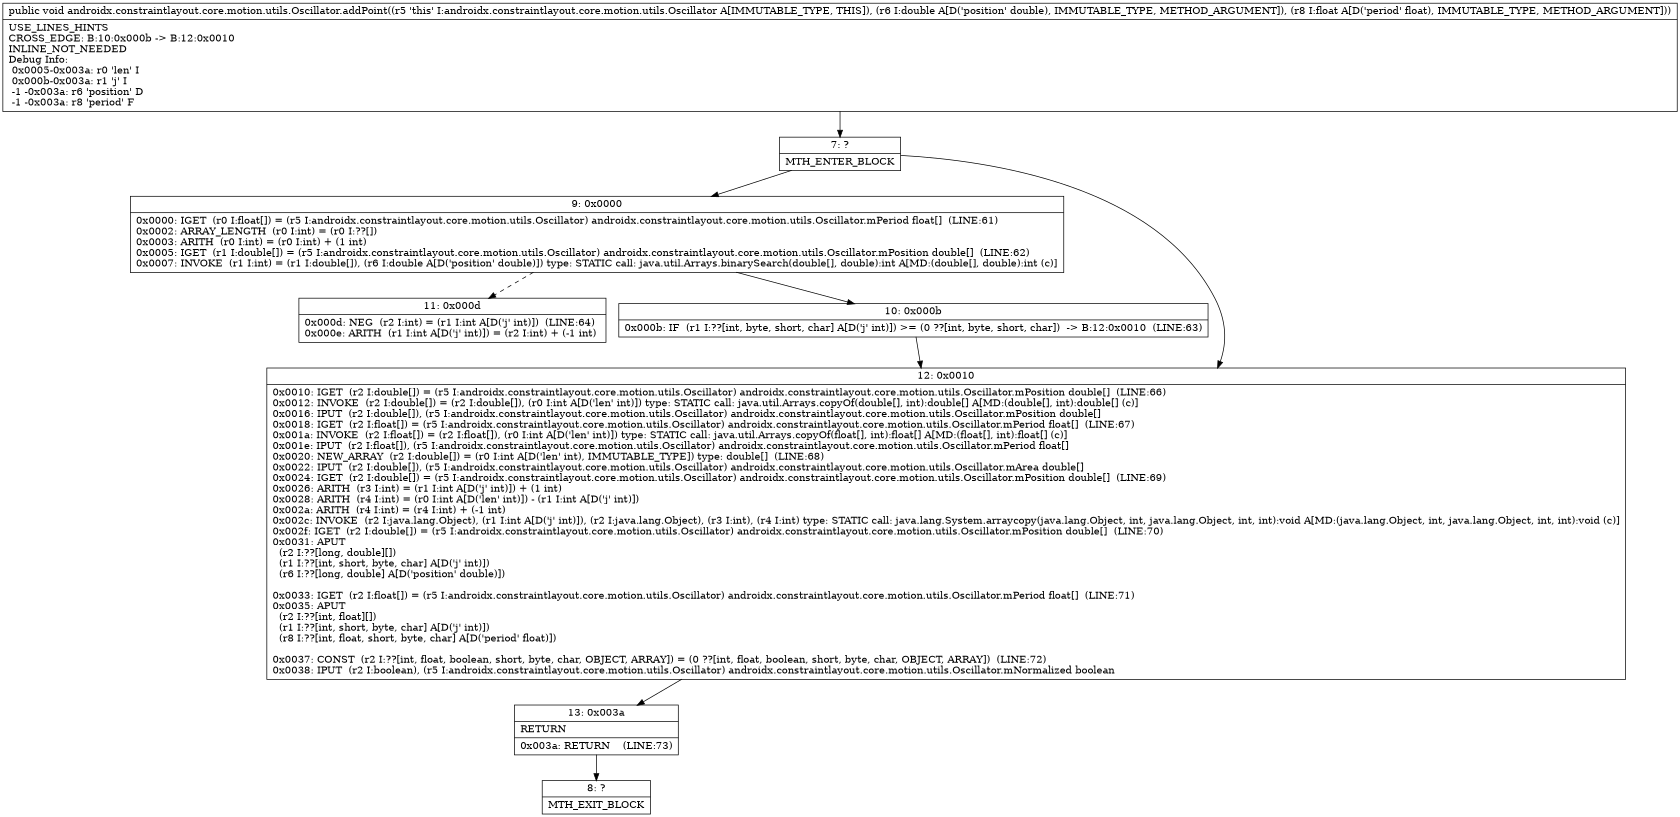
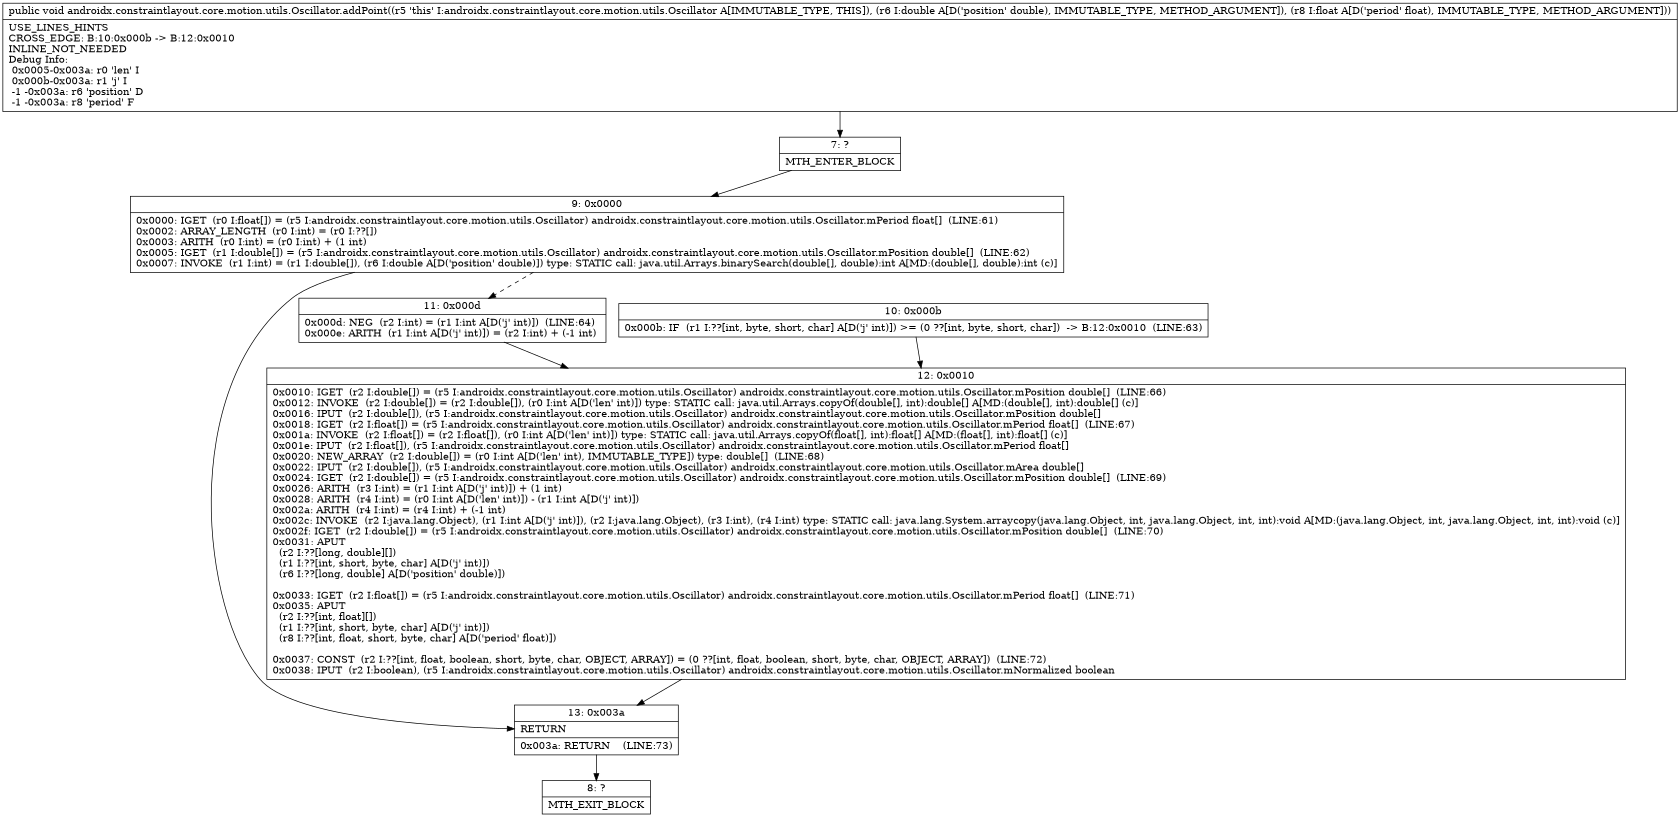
(1107, 202) -> (533, 354)
(792, 287) -> (219, 576)
